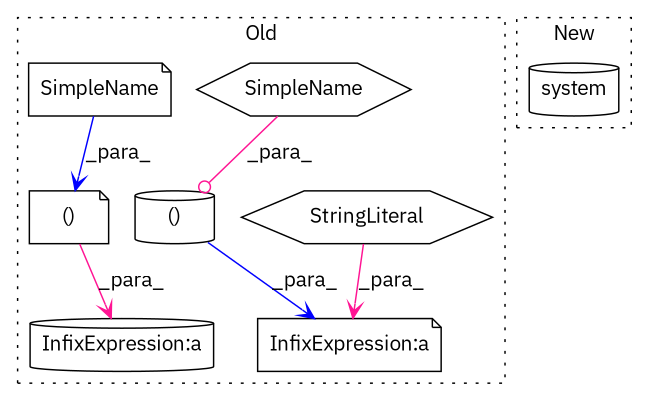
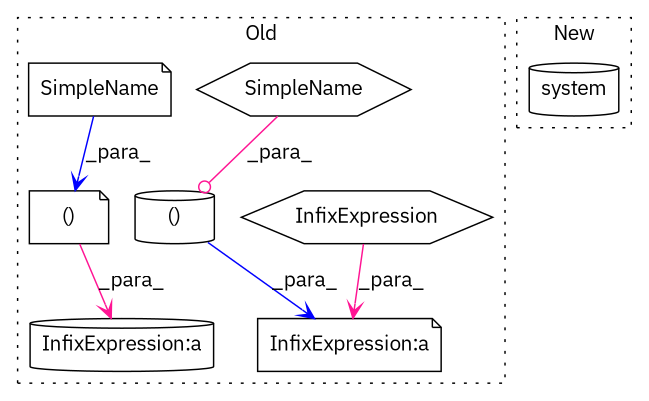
(367, 217) -> (367, 217)
